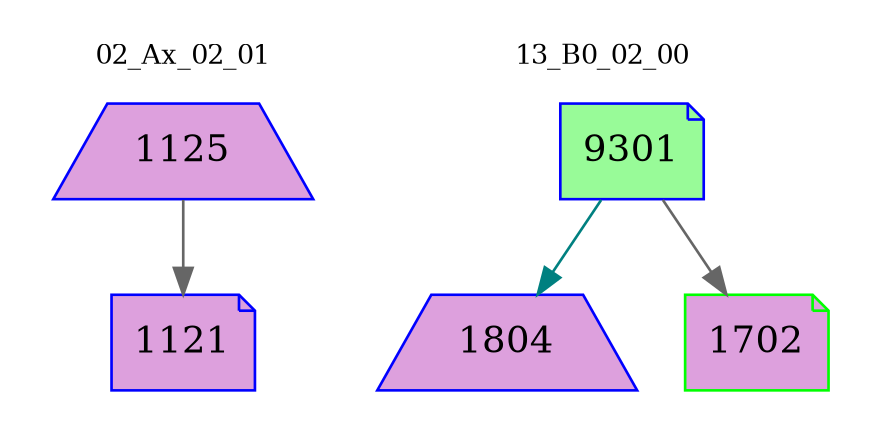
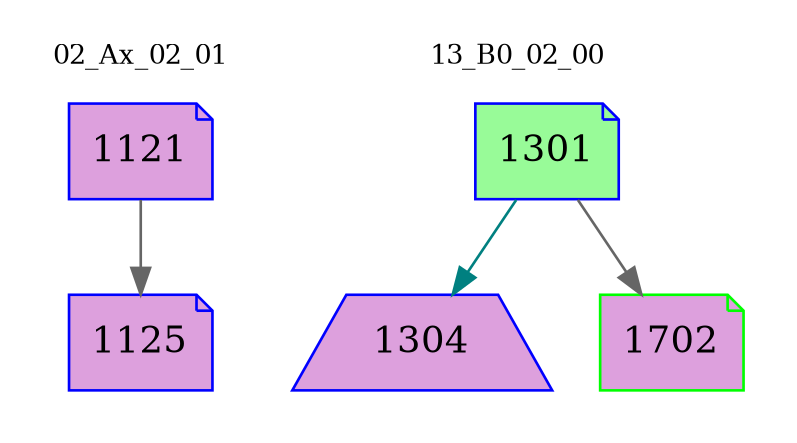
(183, 151) -> (141, 343)
(632, 151) -> (547, 151)
(183, 234) -> (141, 234)
(507, 343) -> (422, 343)
